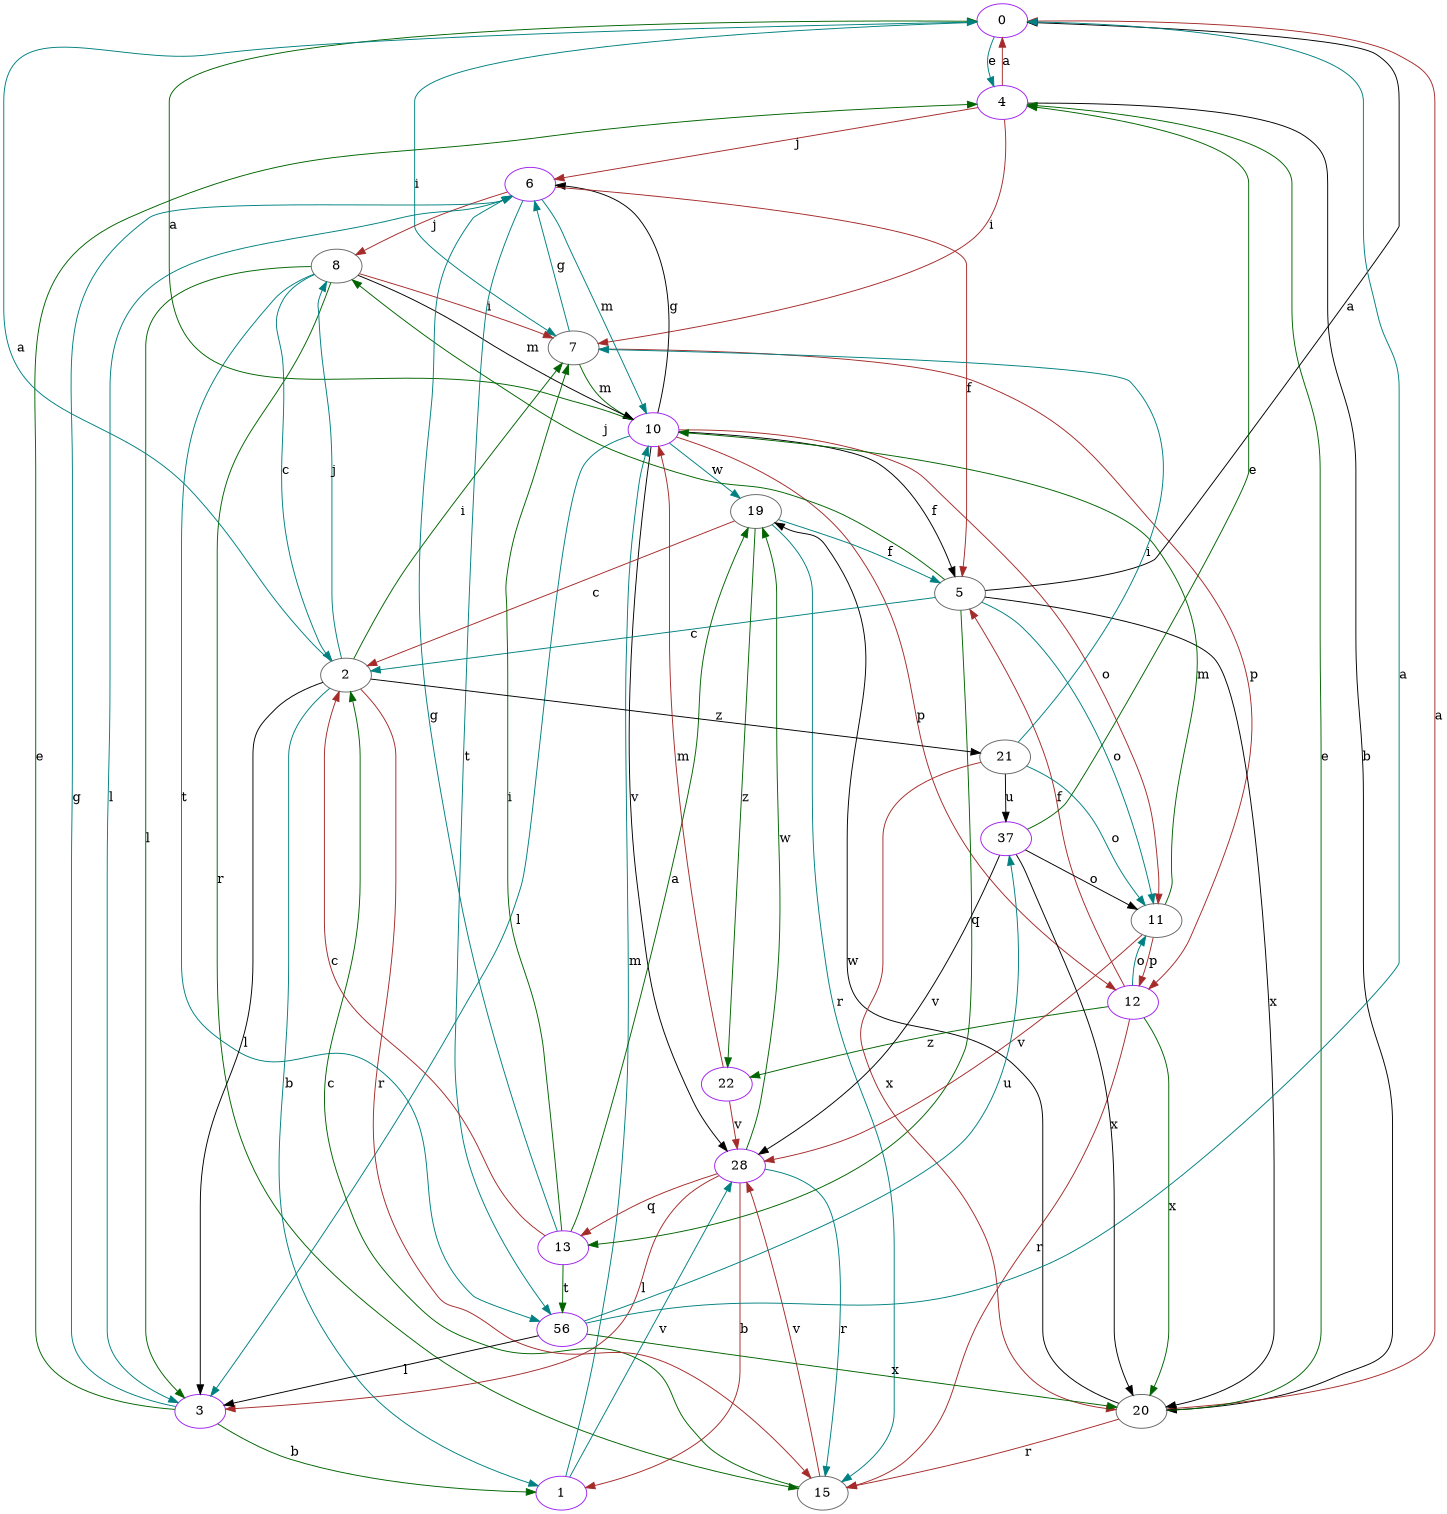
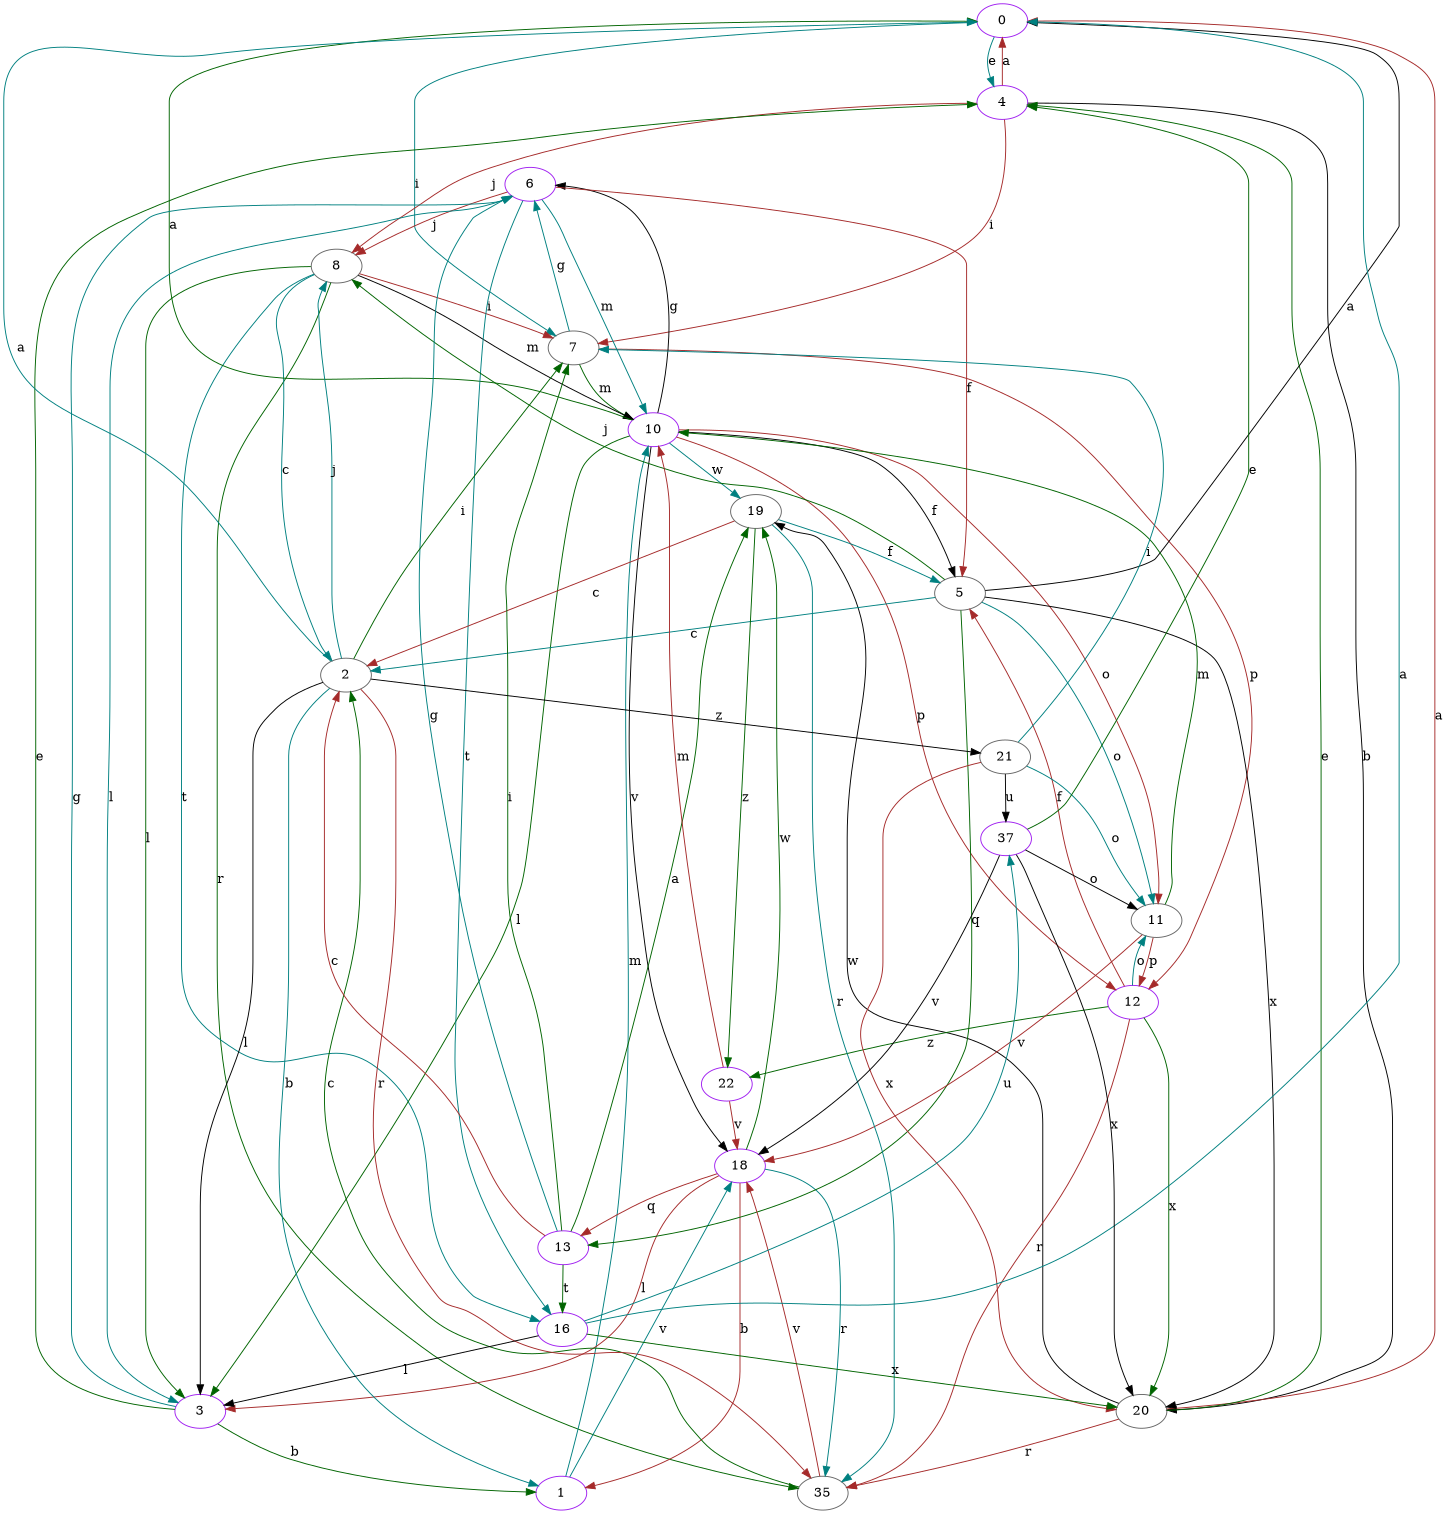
(771, 143) -> (639, 132)
(503, 936) -> (503, 936)
(740, 1166) -> (740, 1166)
(562, 1330) -> (562, 1330)
(823, 1493) -> (823, 1493)
